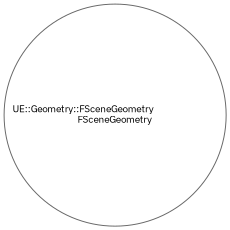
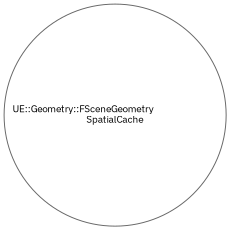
(115, 115) -> (115, 115)
